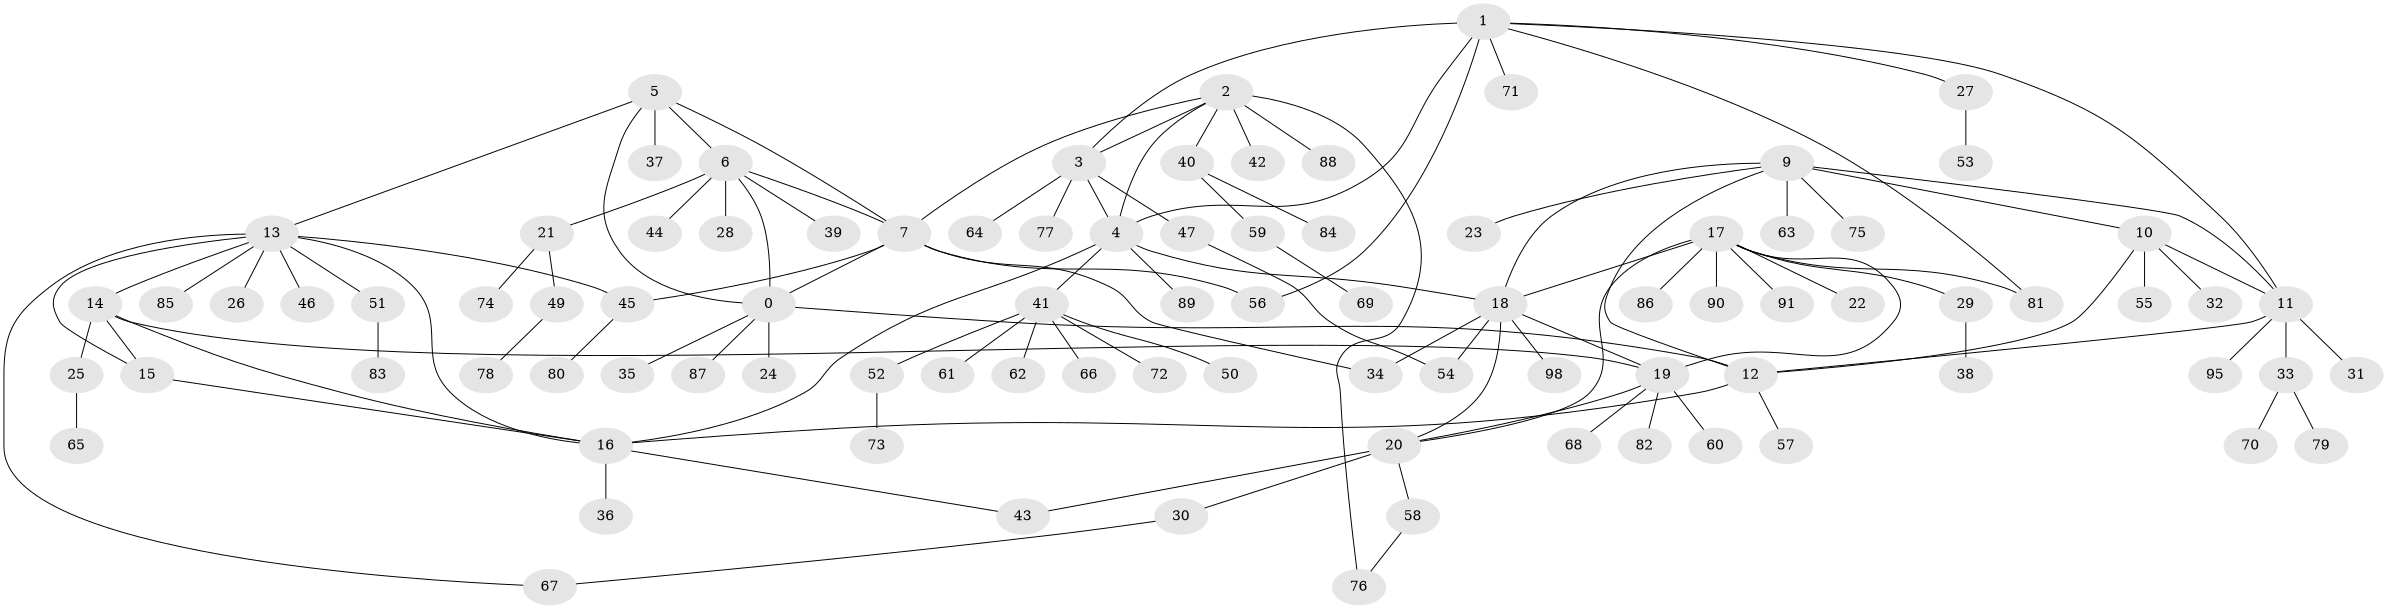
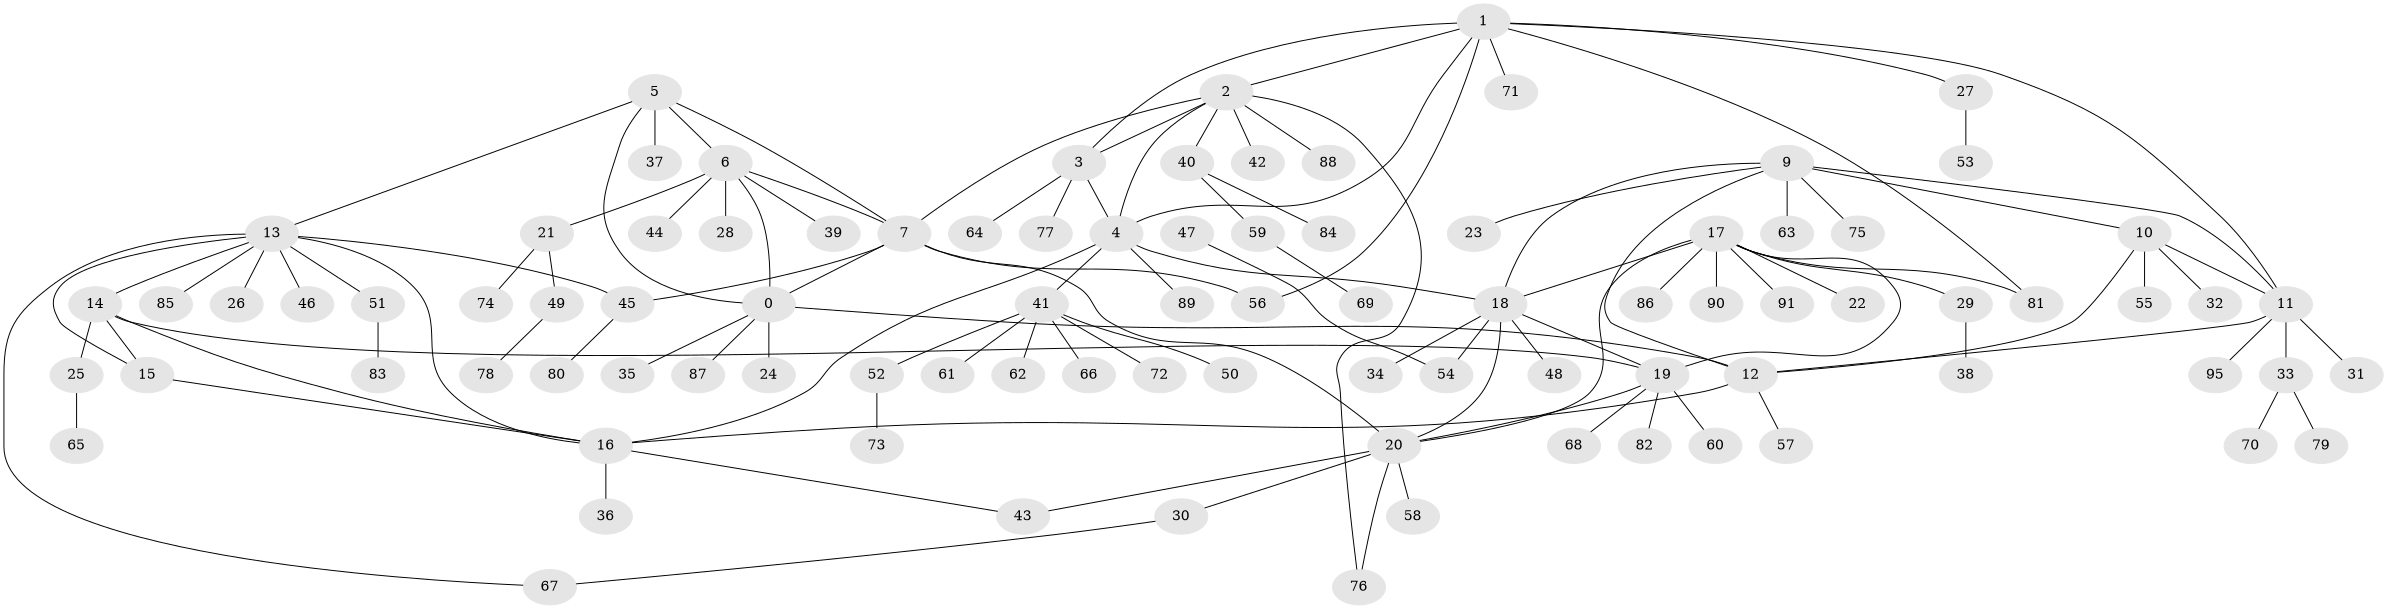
none -> (1355, 57)
(1133, 198) -> none
(1135, 309) -> (1105, 319)
(1554, 375) -> (1554, 375)
(1386, 552) -> (1373, 516)
